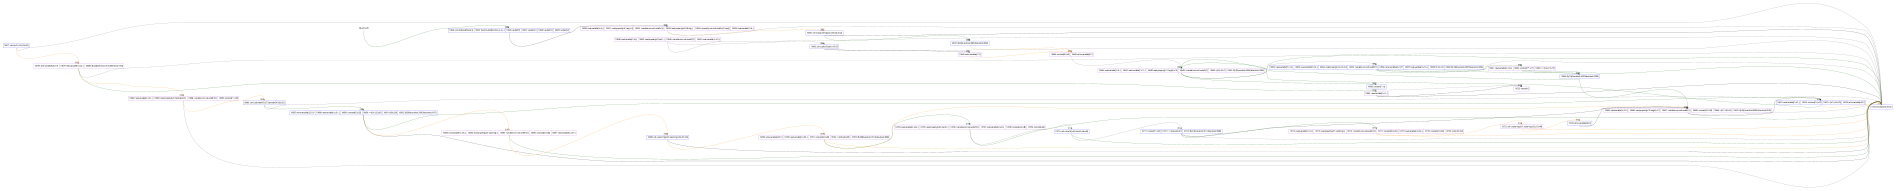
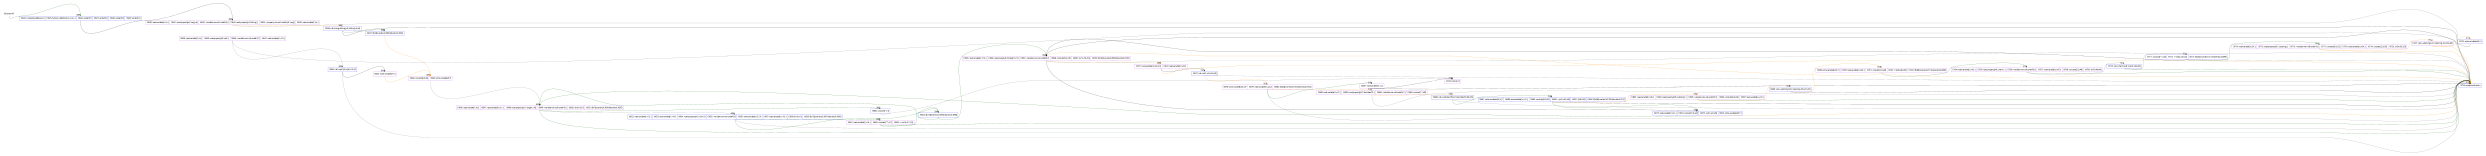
none -> (1161, 66)
